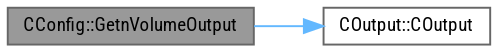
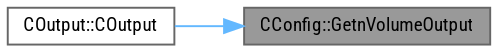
(279, 26) -> (199, 26)
